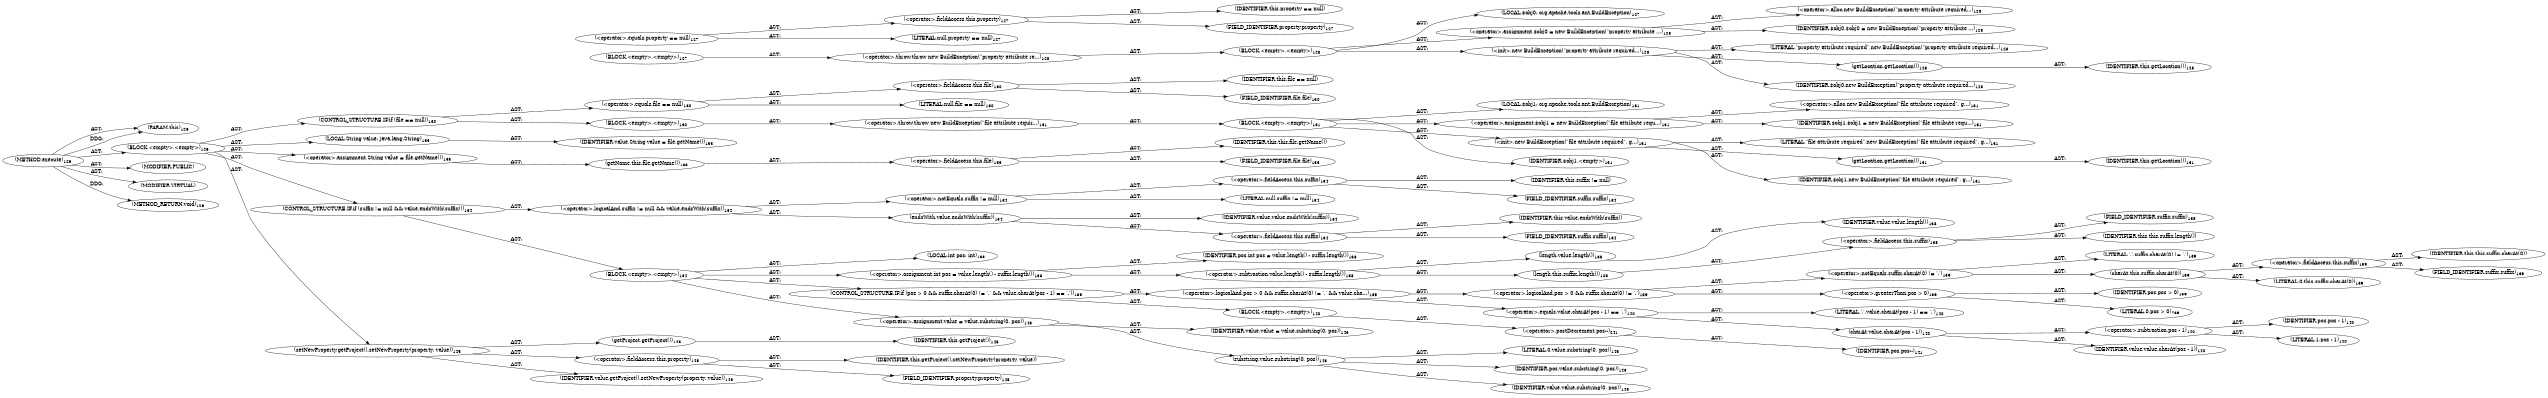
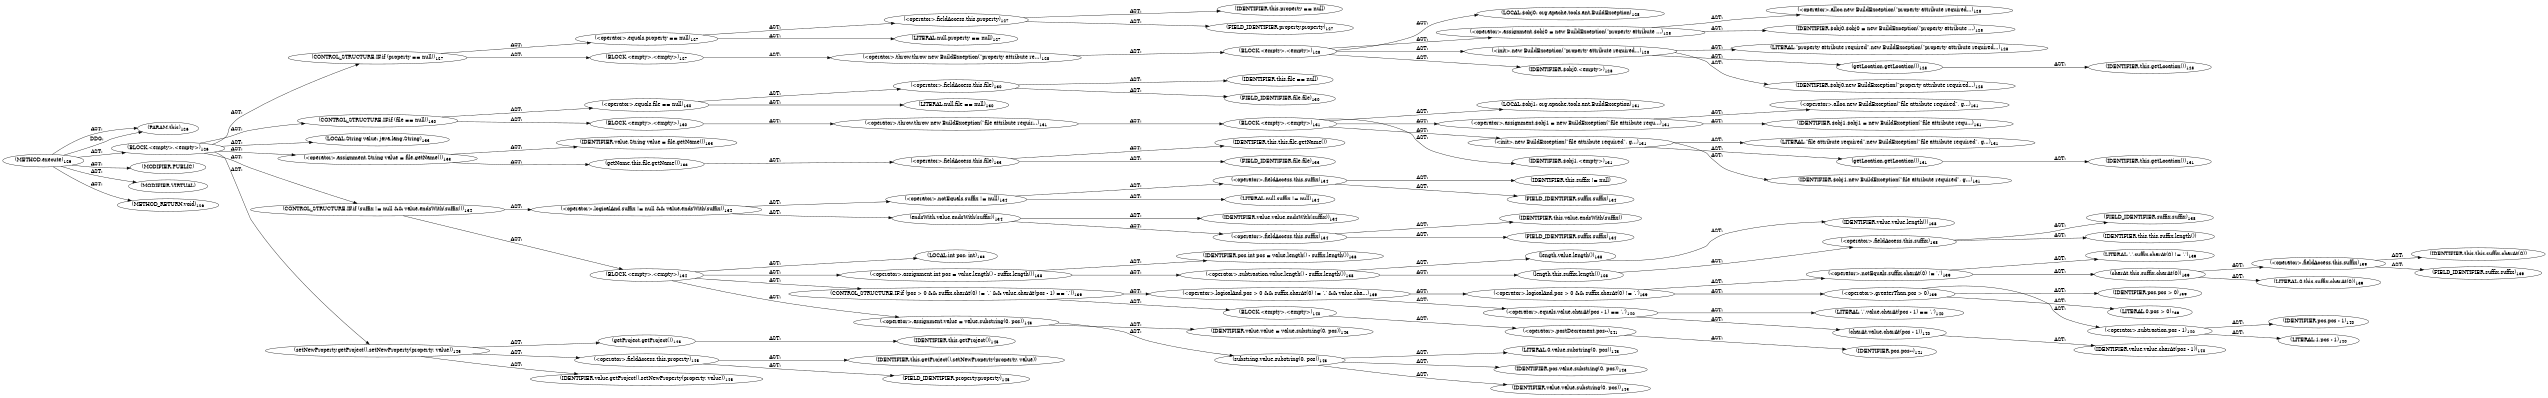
(1636, 13) -> (1636, 13)
none -> (378, 58)
none -> (1571, 70)
(501, 141) -> (512, 151)
(98, 184) -> (98, 184)
(2016, 333) -> (2014, 291)
